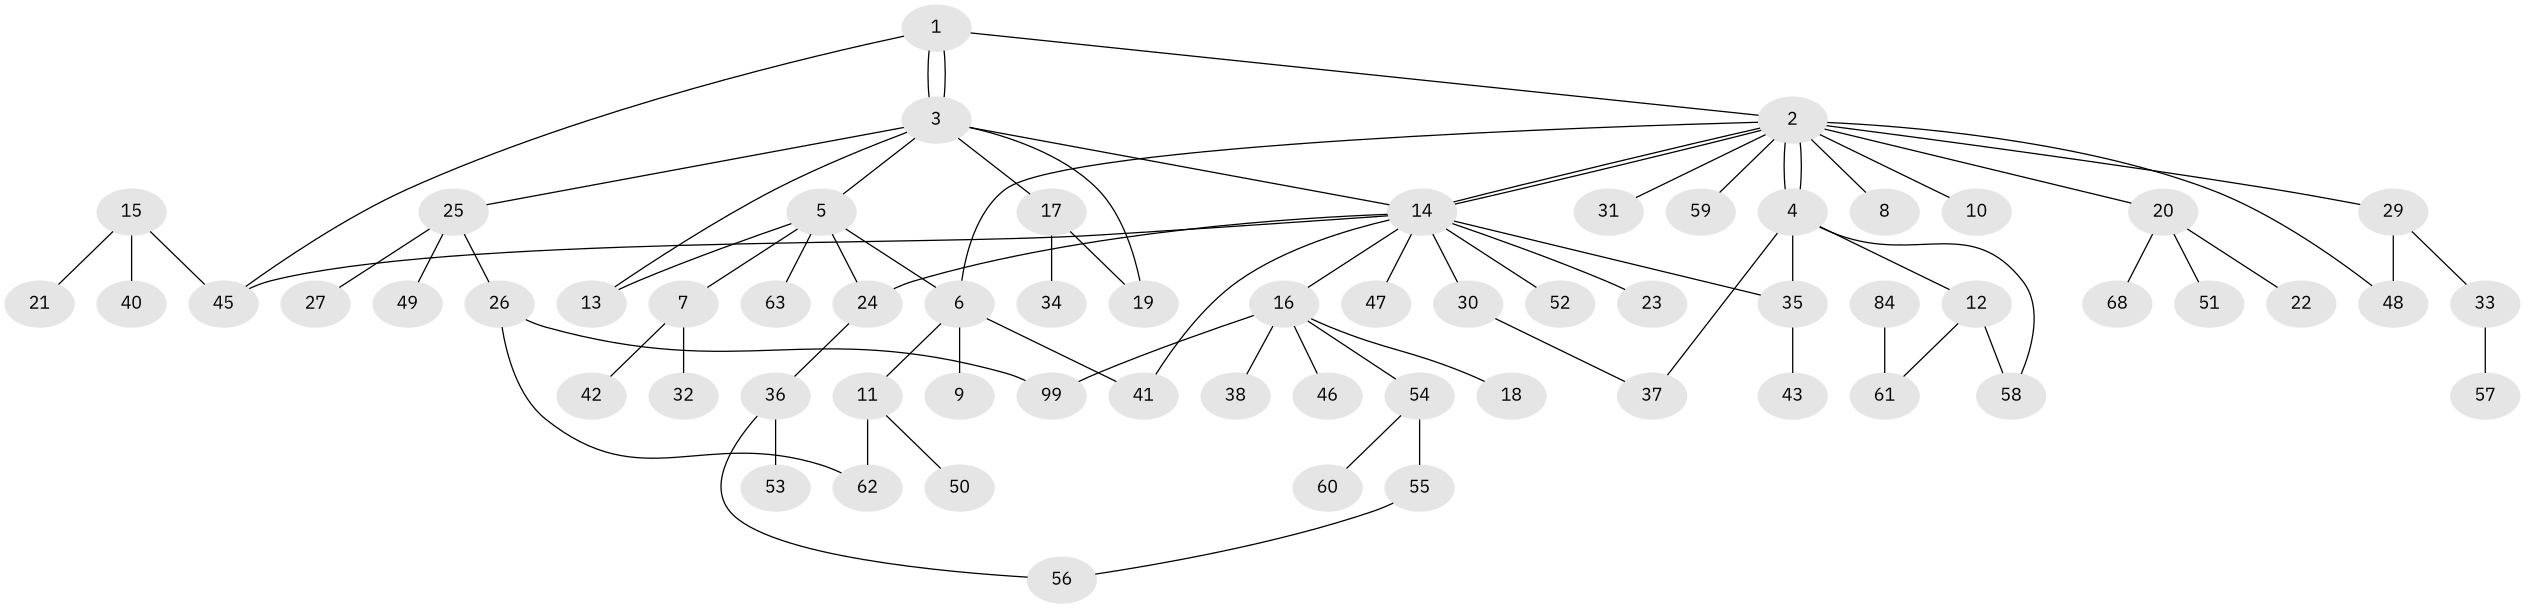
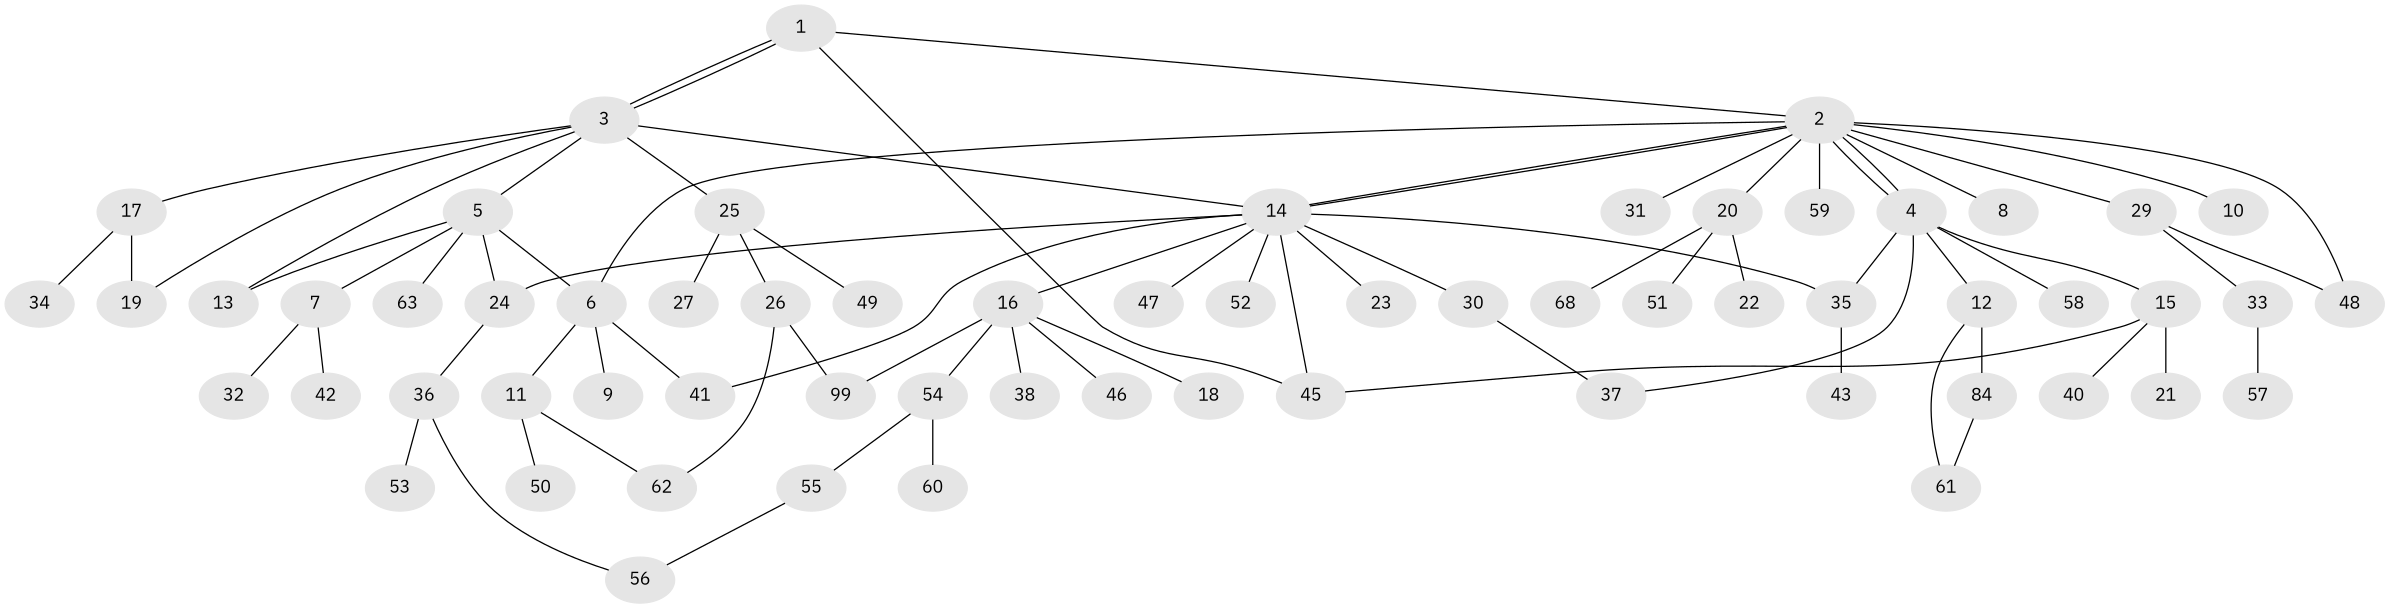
none -> (2039, 258)
(1994, 350) -> (1982, 348)
